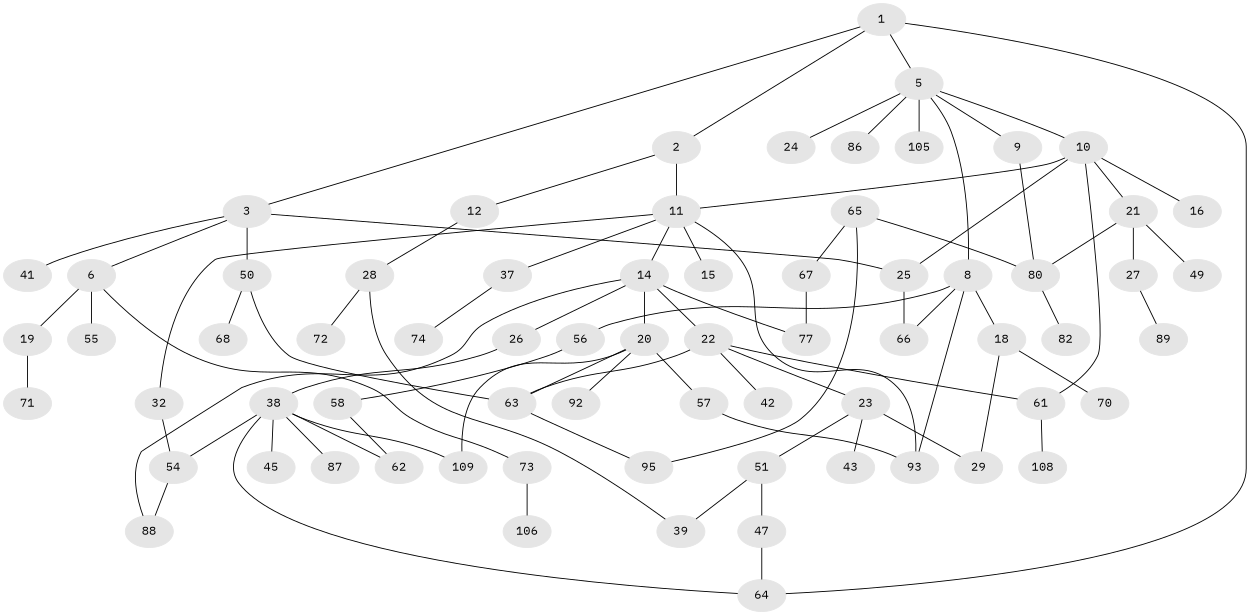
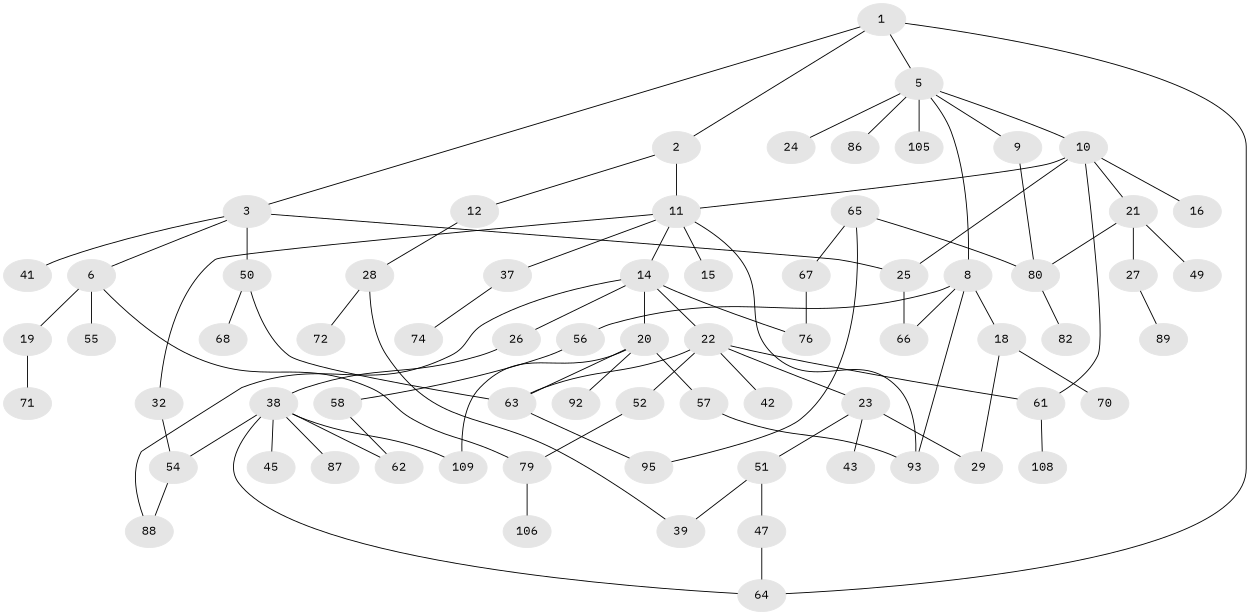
(806, 340) -> (806, 340)
none -> (640, 404)
(527, 468) -> (527, 468)
